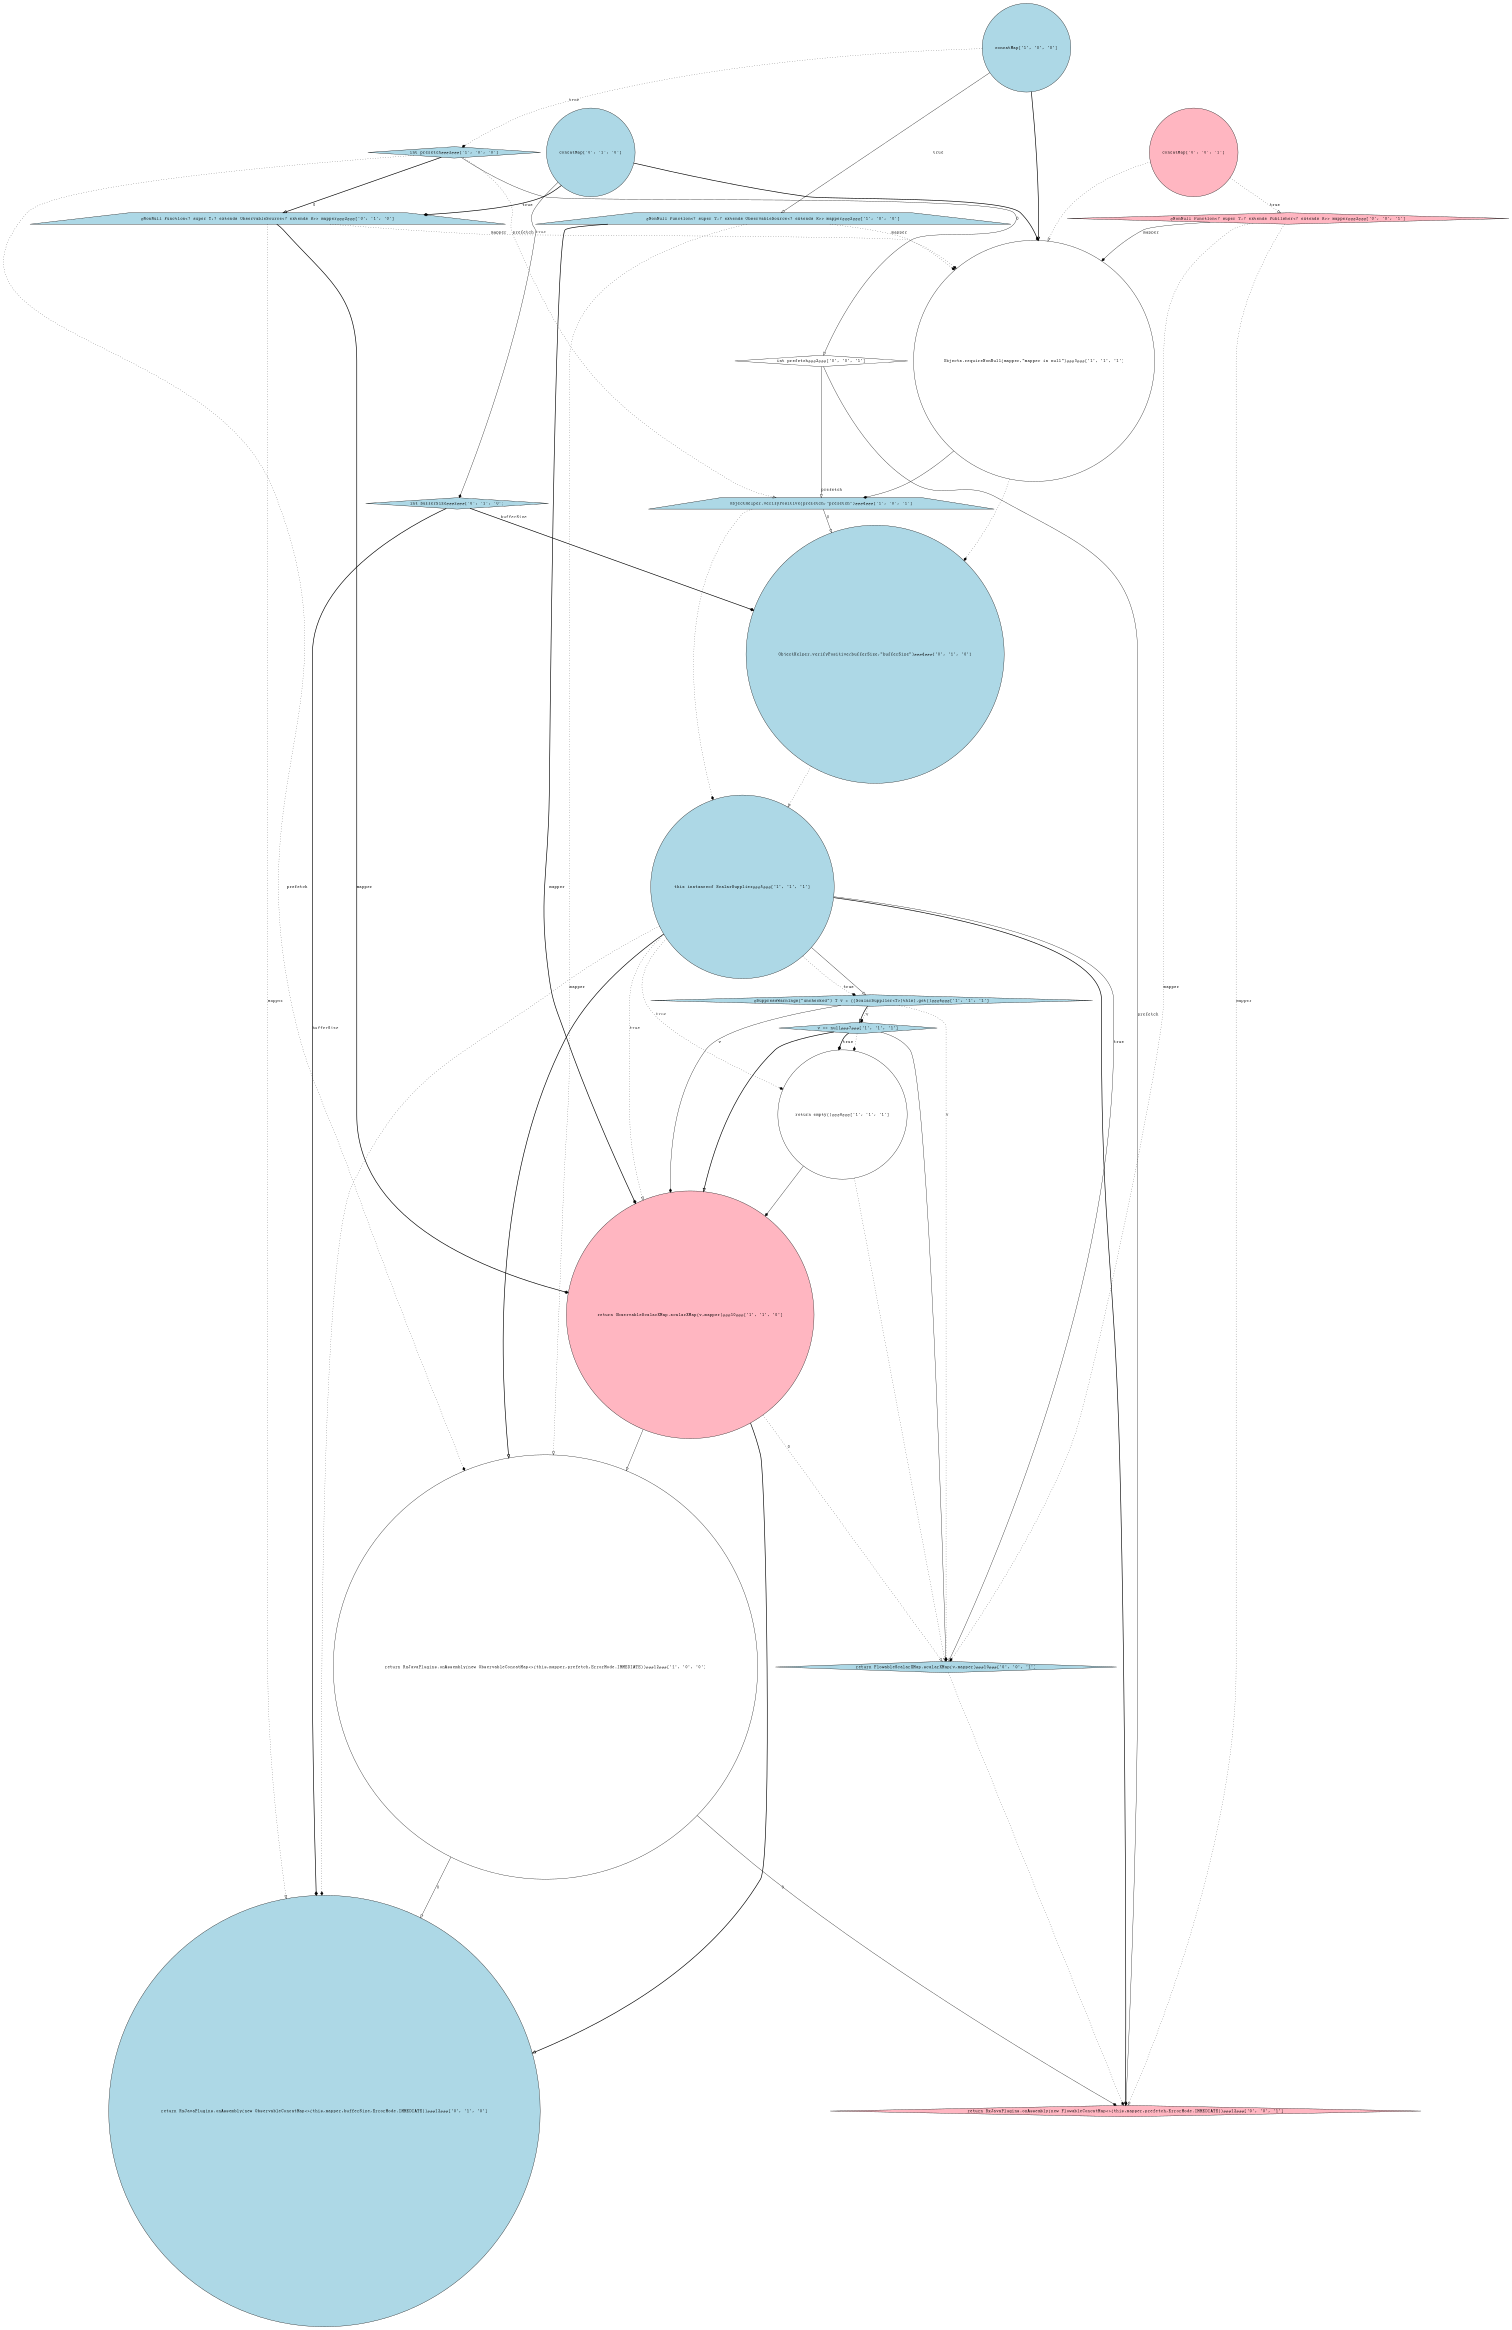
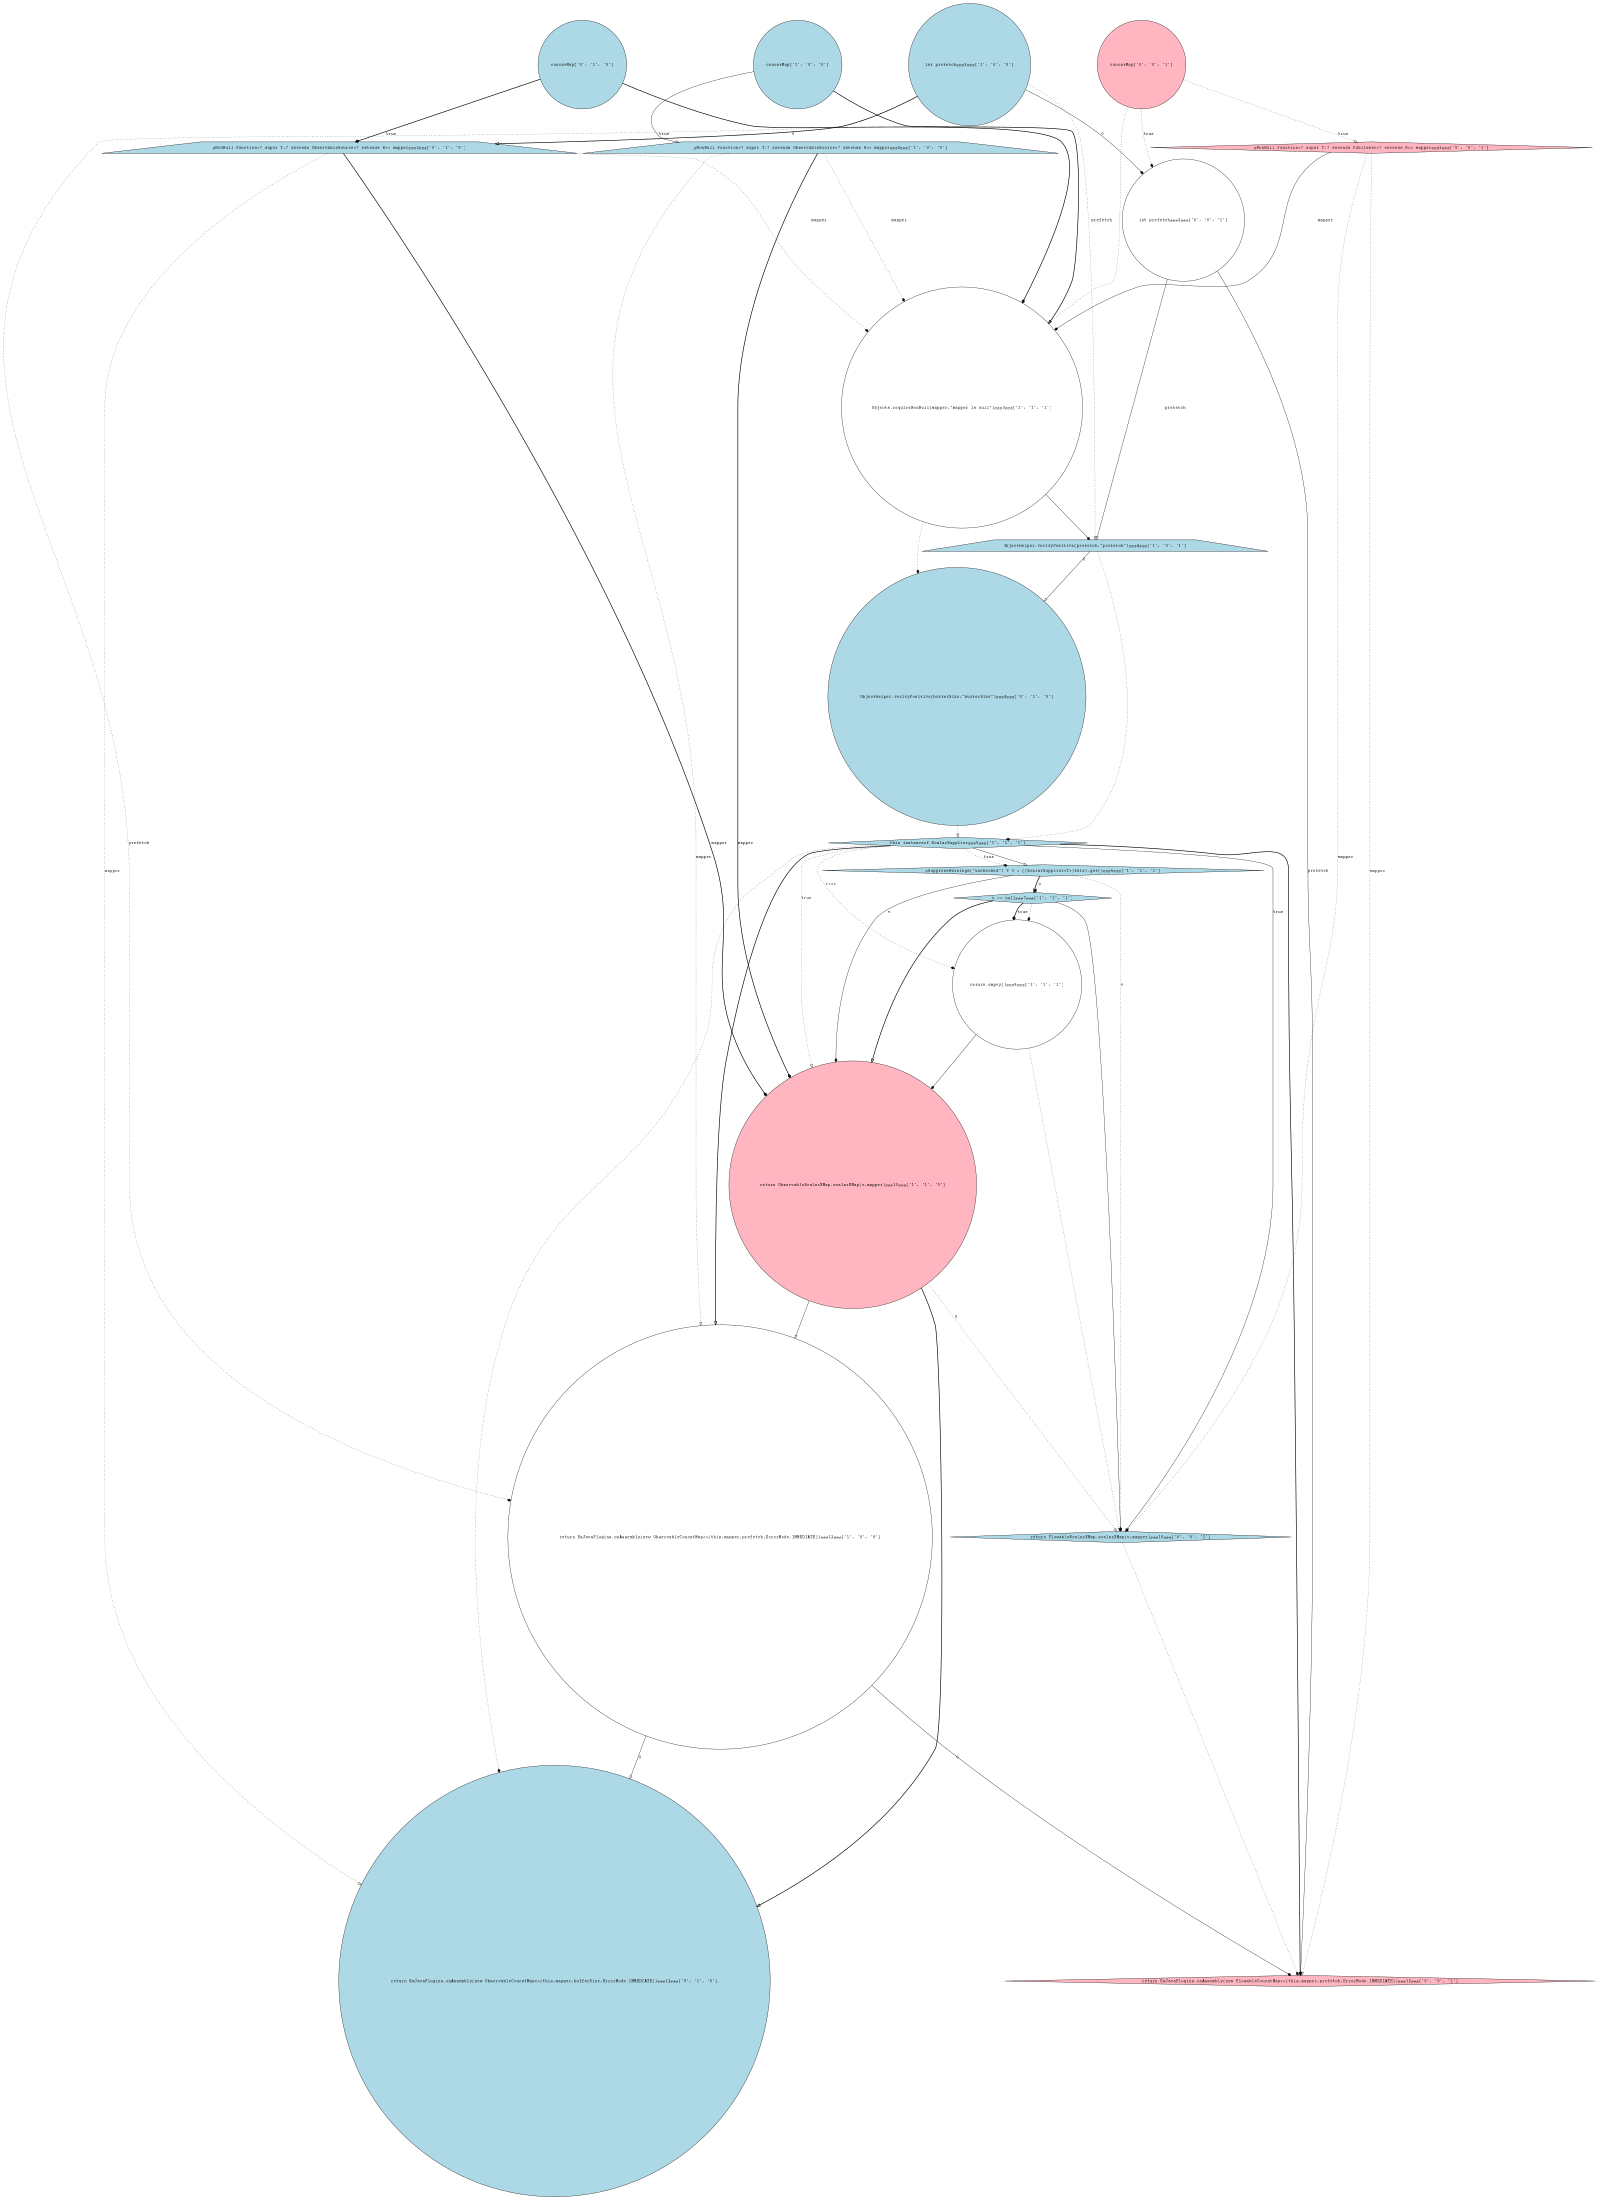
(718, 71) -> none
none -> (1144, 137)
(454, 152) -> (970, 65)
(864, 201) -> (1087, 125)
(821, 361) -> (1183, 220)
(457, 503) -> none
(742, 887) -> (958, 843)
